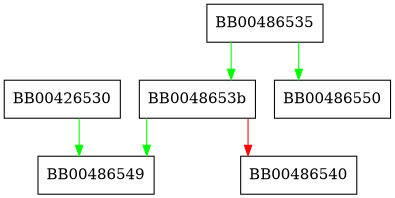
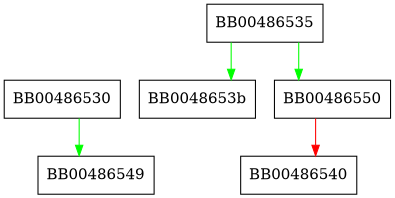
(62, 99) -> (62, 99)
(147, 132) -> none
(248, 132) -> (316, 132)
